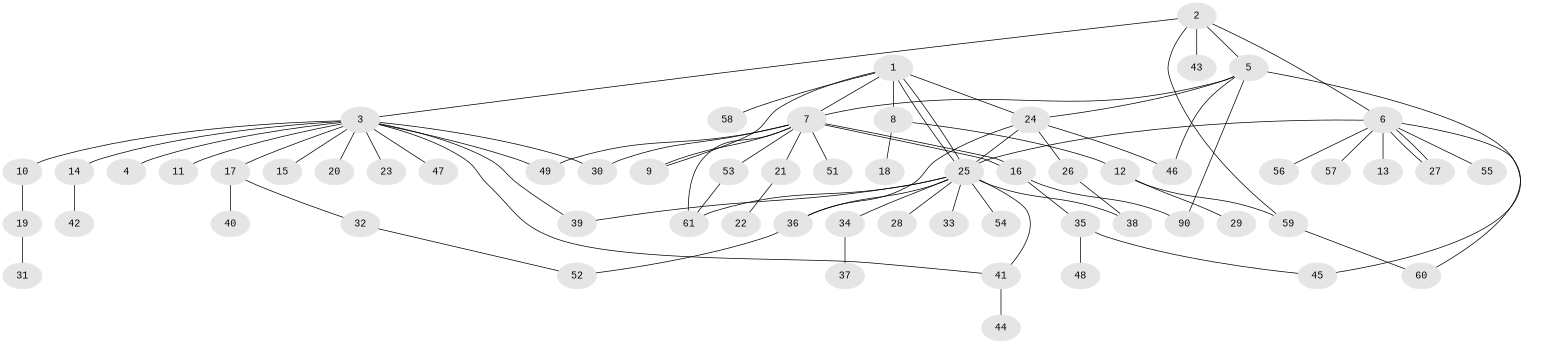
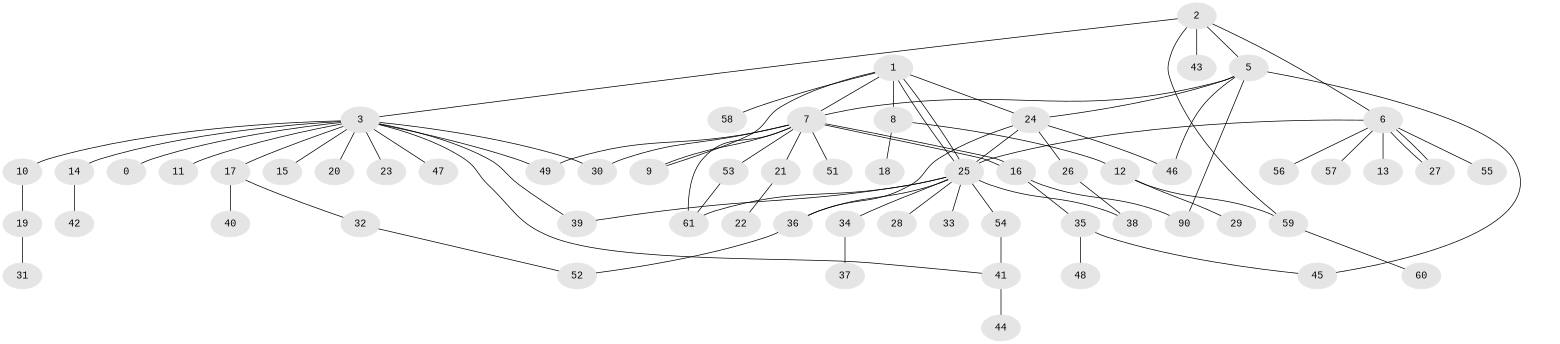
(1492, 146) -> none
(126, 172) -> (126, 172)
(1027, 212) -> (1001, 250)
